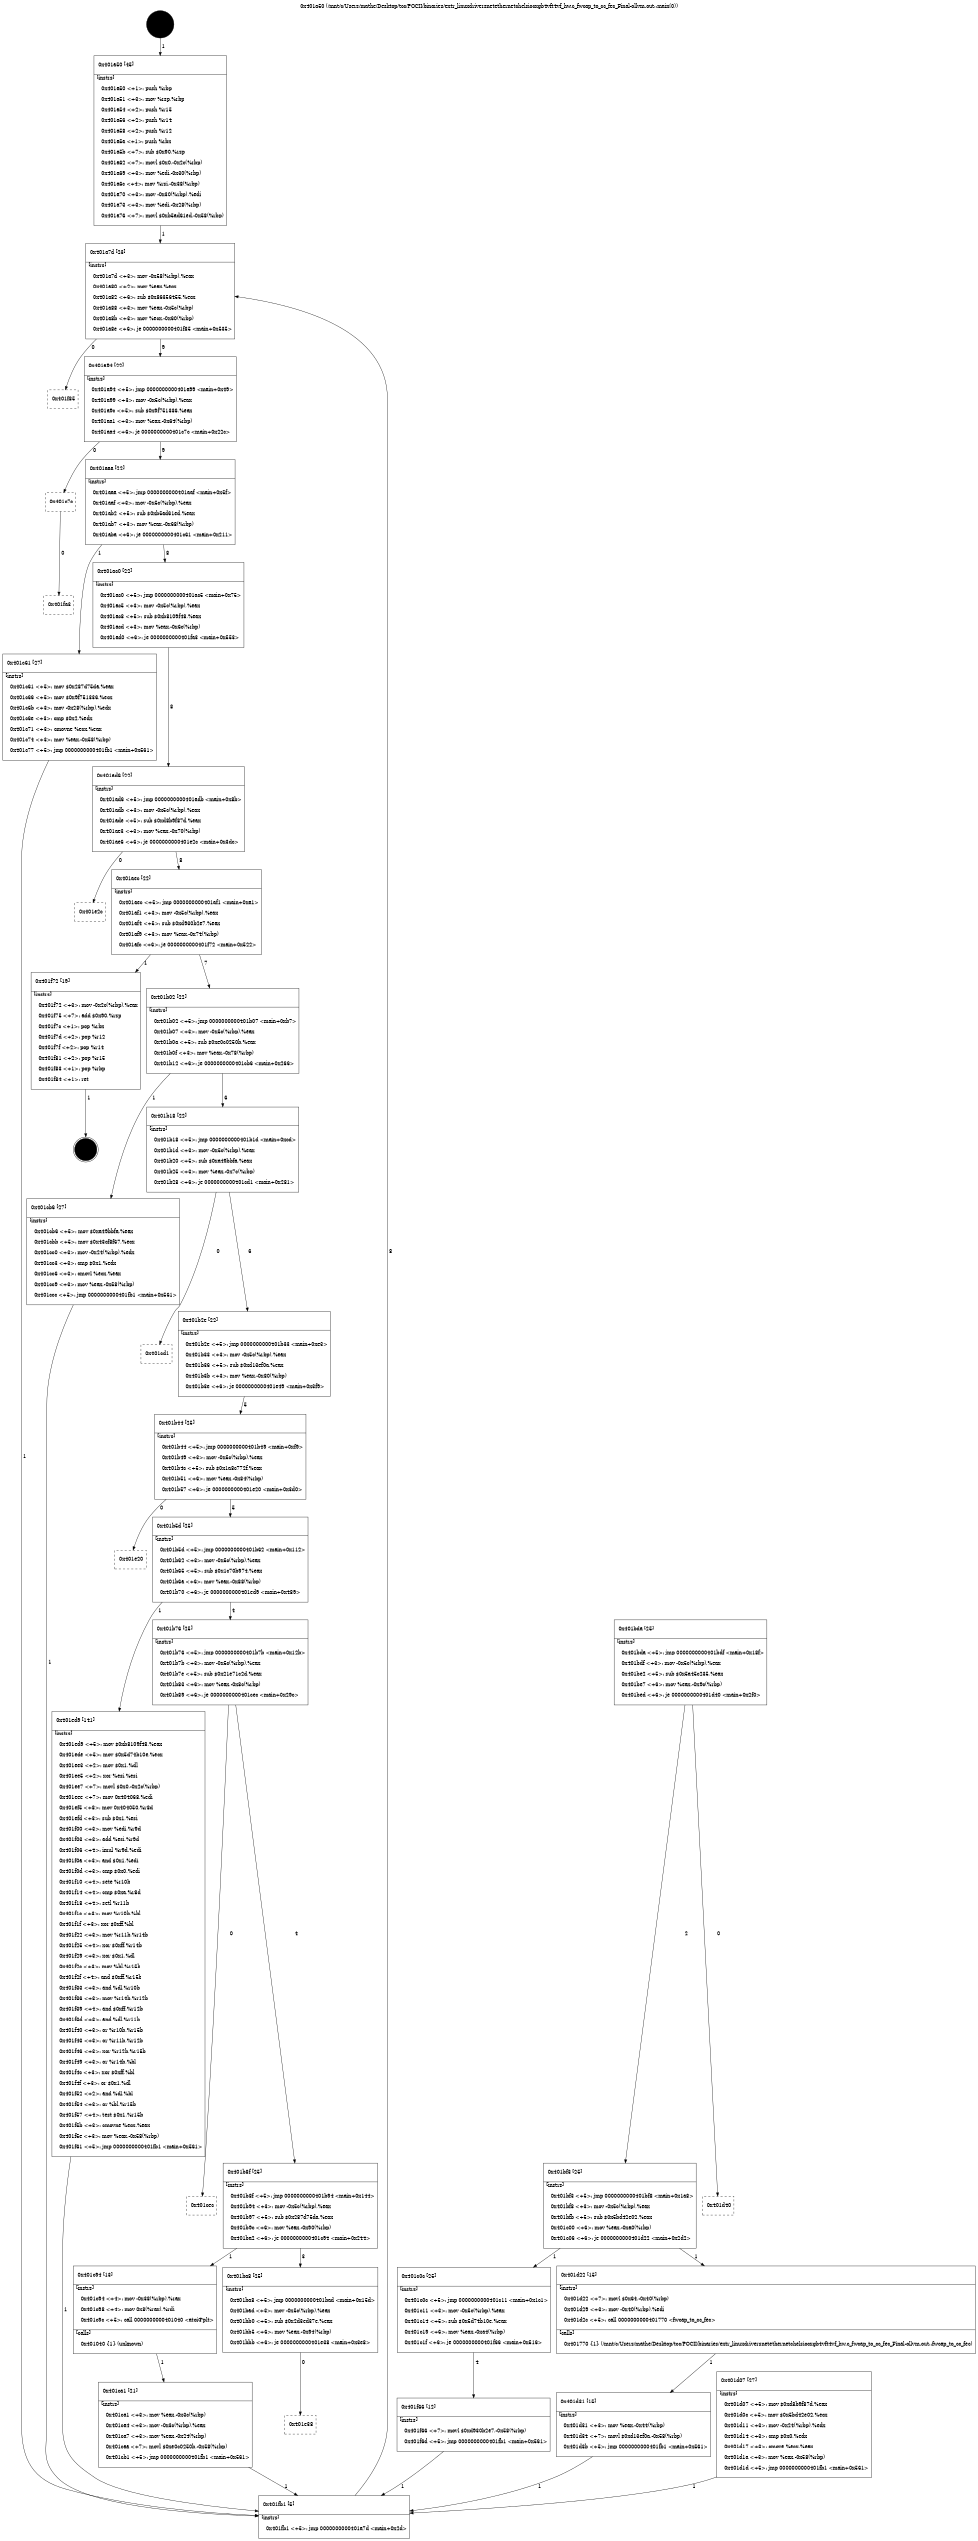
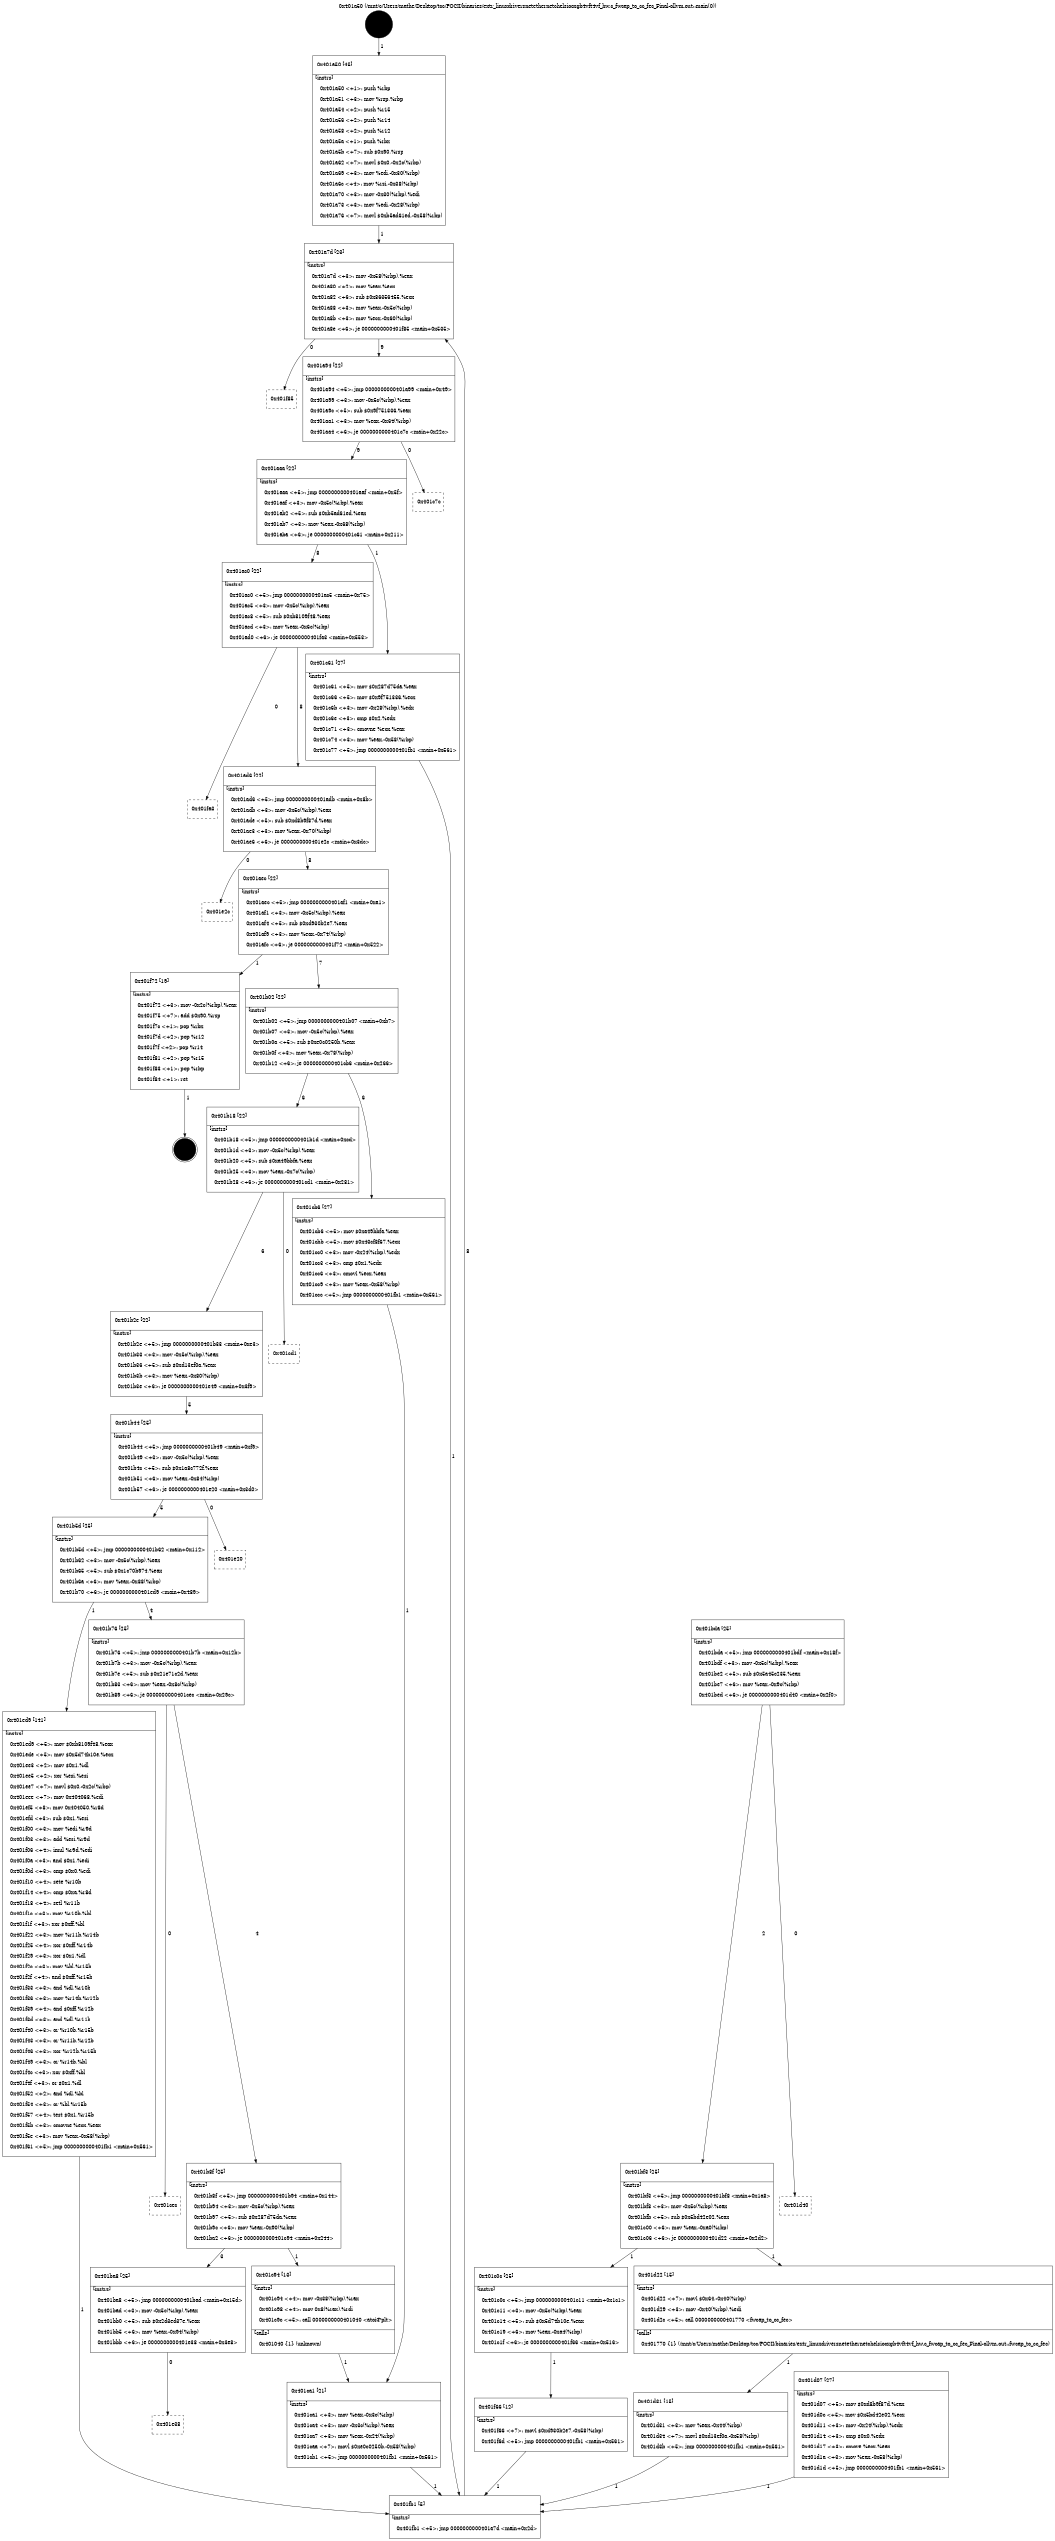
(60, 552) -> (241, 722)
(153, 1098) -> (363, 1098)
(47, 1993) -> (404, 1842)
(476, 2363) -> (554, 2363)
